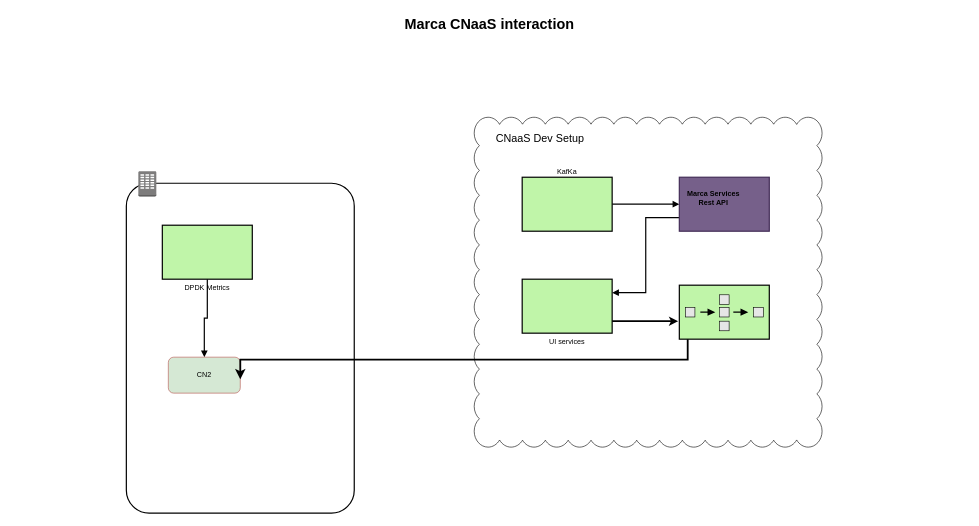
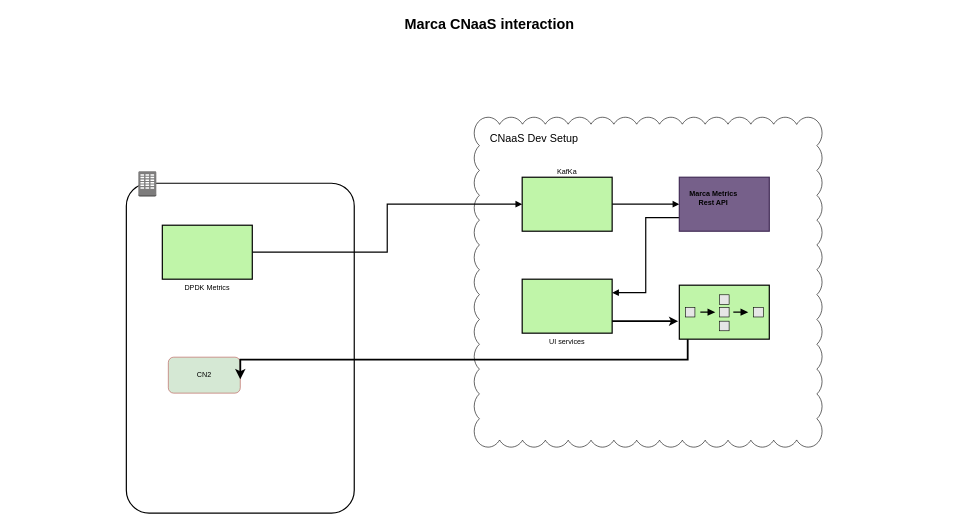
(540, 138) -> (534, 138)
(714, 198) -> (714, 198)
(207, 316) -> (387, 232)
